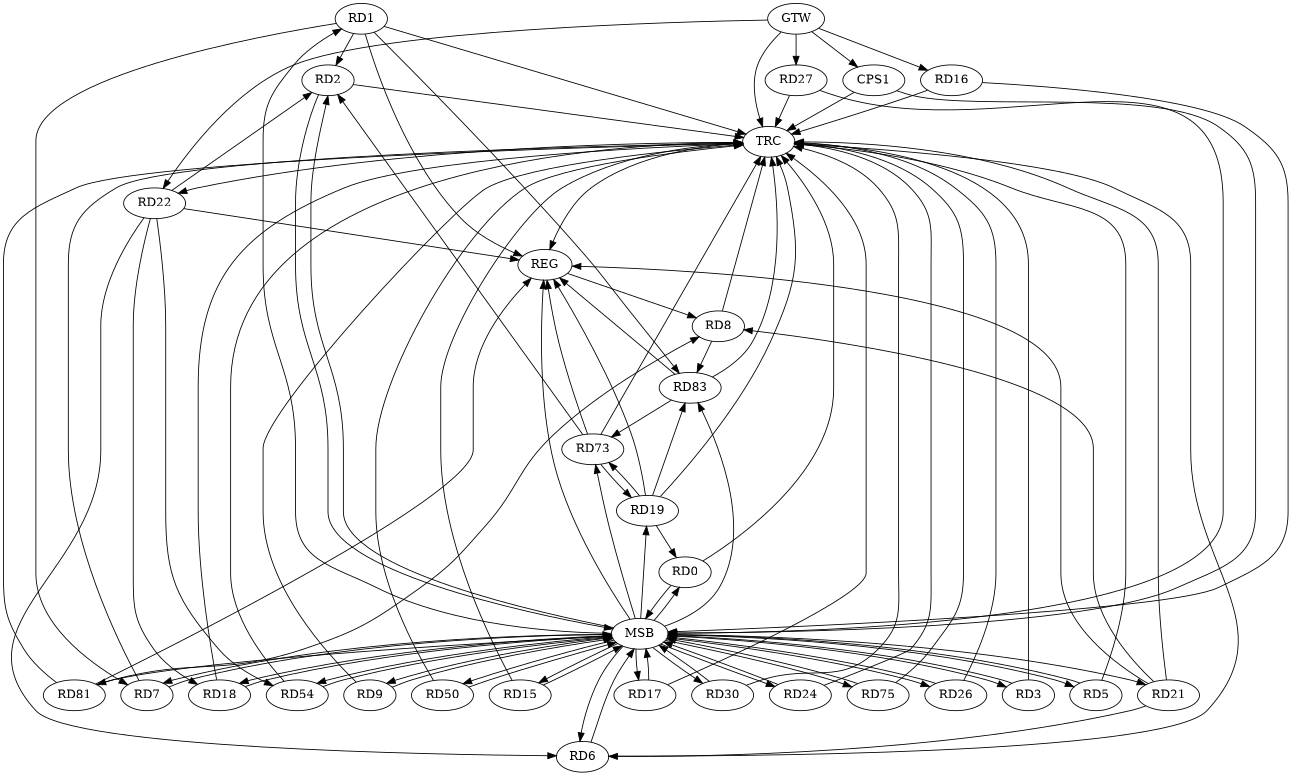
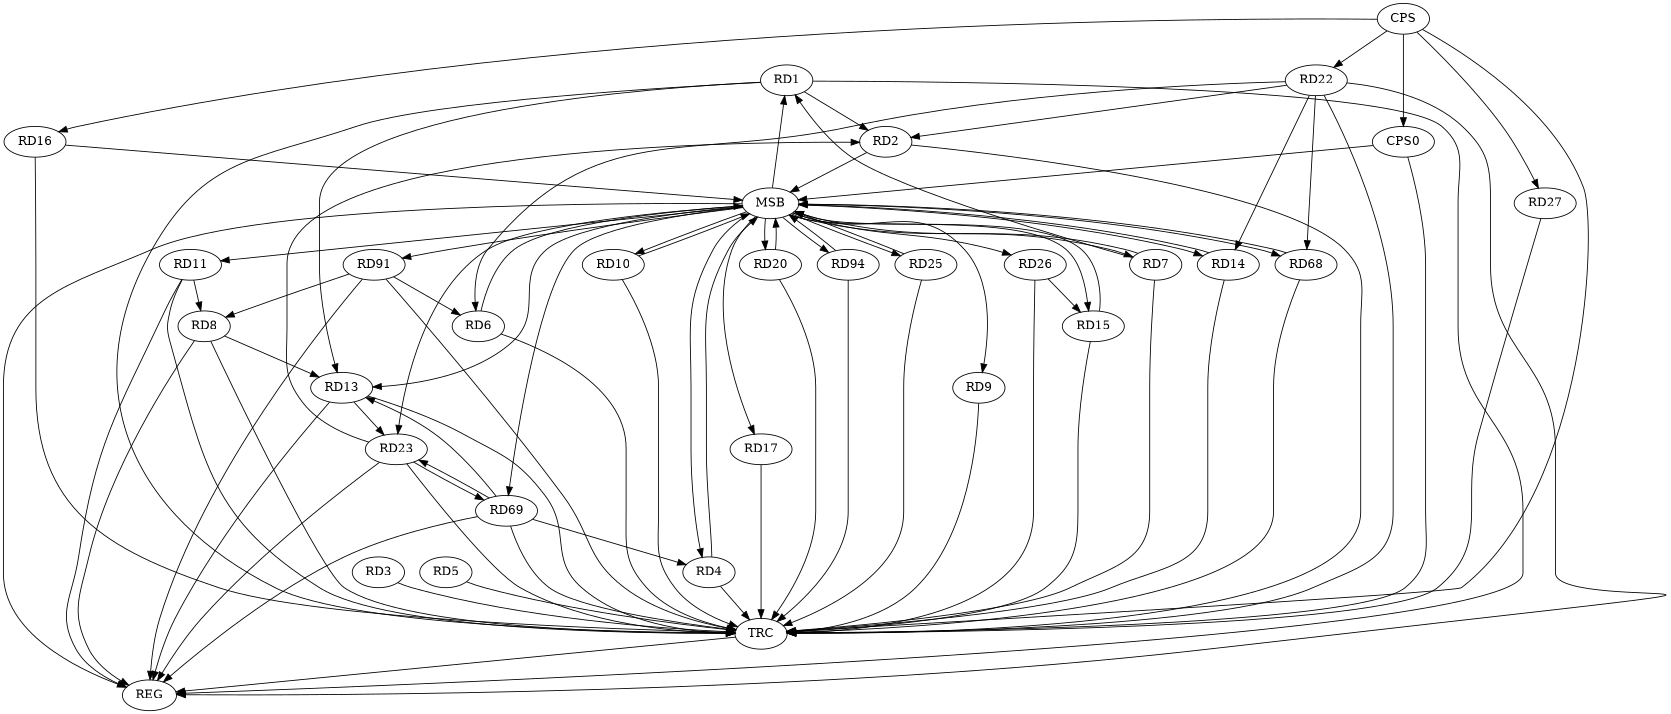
(796, 19) -> (1403, 19)
(874, 80) -> (1403, 142)
(352, 164) -> (1326, 582)
(36, 261) -> (954, 202)
(628, 294) -> (104, 509)
(690, 388) -> (342, 388)
(1223, 415) -> none
(593, 449) -> (396, 449)
(343, 458) -> none
(647, 511) -> (507, 511)
(685, 572) -> (709, 572)
(869, 647) -> none
(880, 647) -> none
(846, 650) -> none
(835, 651) -> none
(807, 655) -> (1061, 292)
(497, 659) -> none
(648, 669) -> none
(596, 687) -> none
(74, 695) -> (190, 265)
(220, 695) -> (1306, 265)
(297, 695) -> (1228, 265)
(442, 695) -> (613, 265)
(723, 695) -> (770, 265)
(800, 695) -> (848, 265)
(878, 695) -> (926, 265)
(1168, 695) -> (374, 265)
